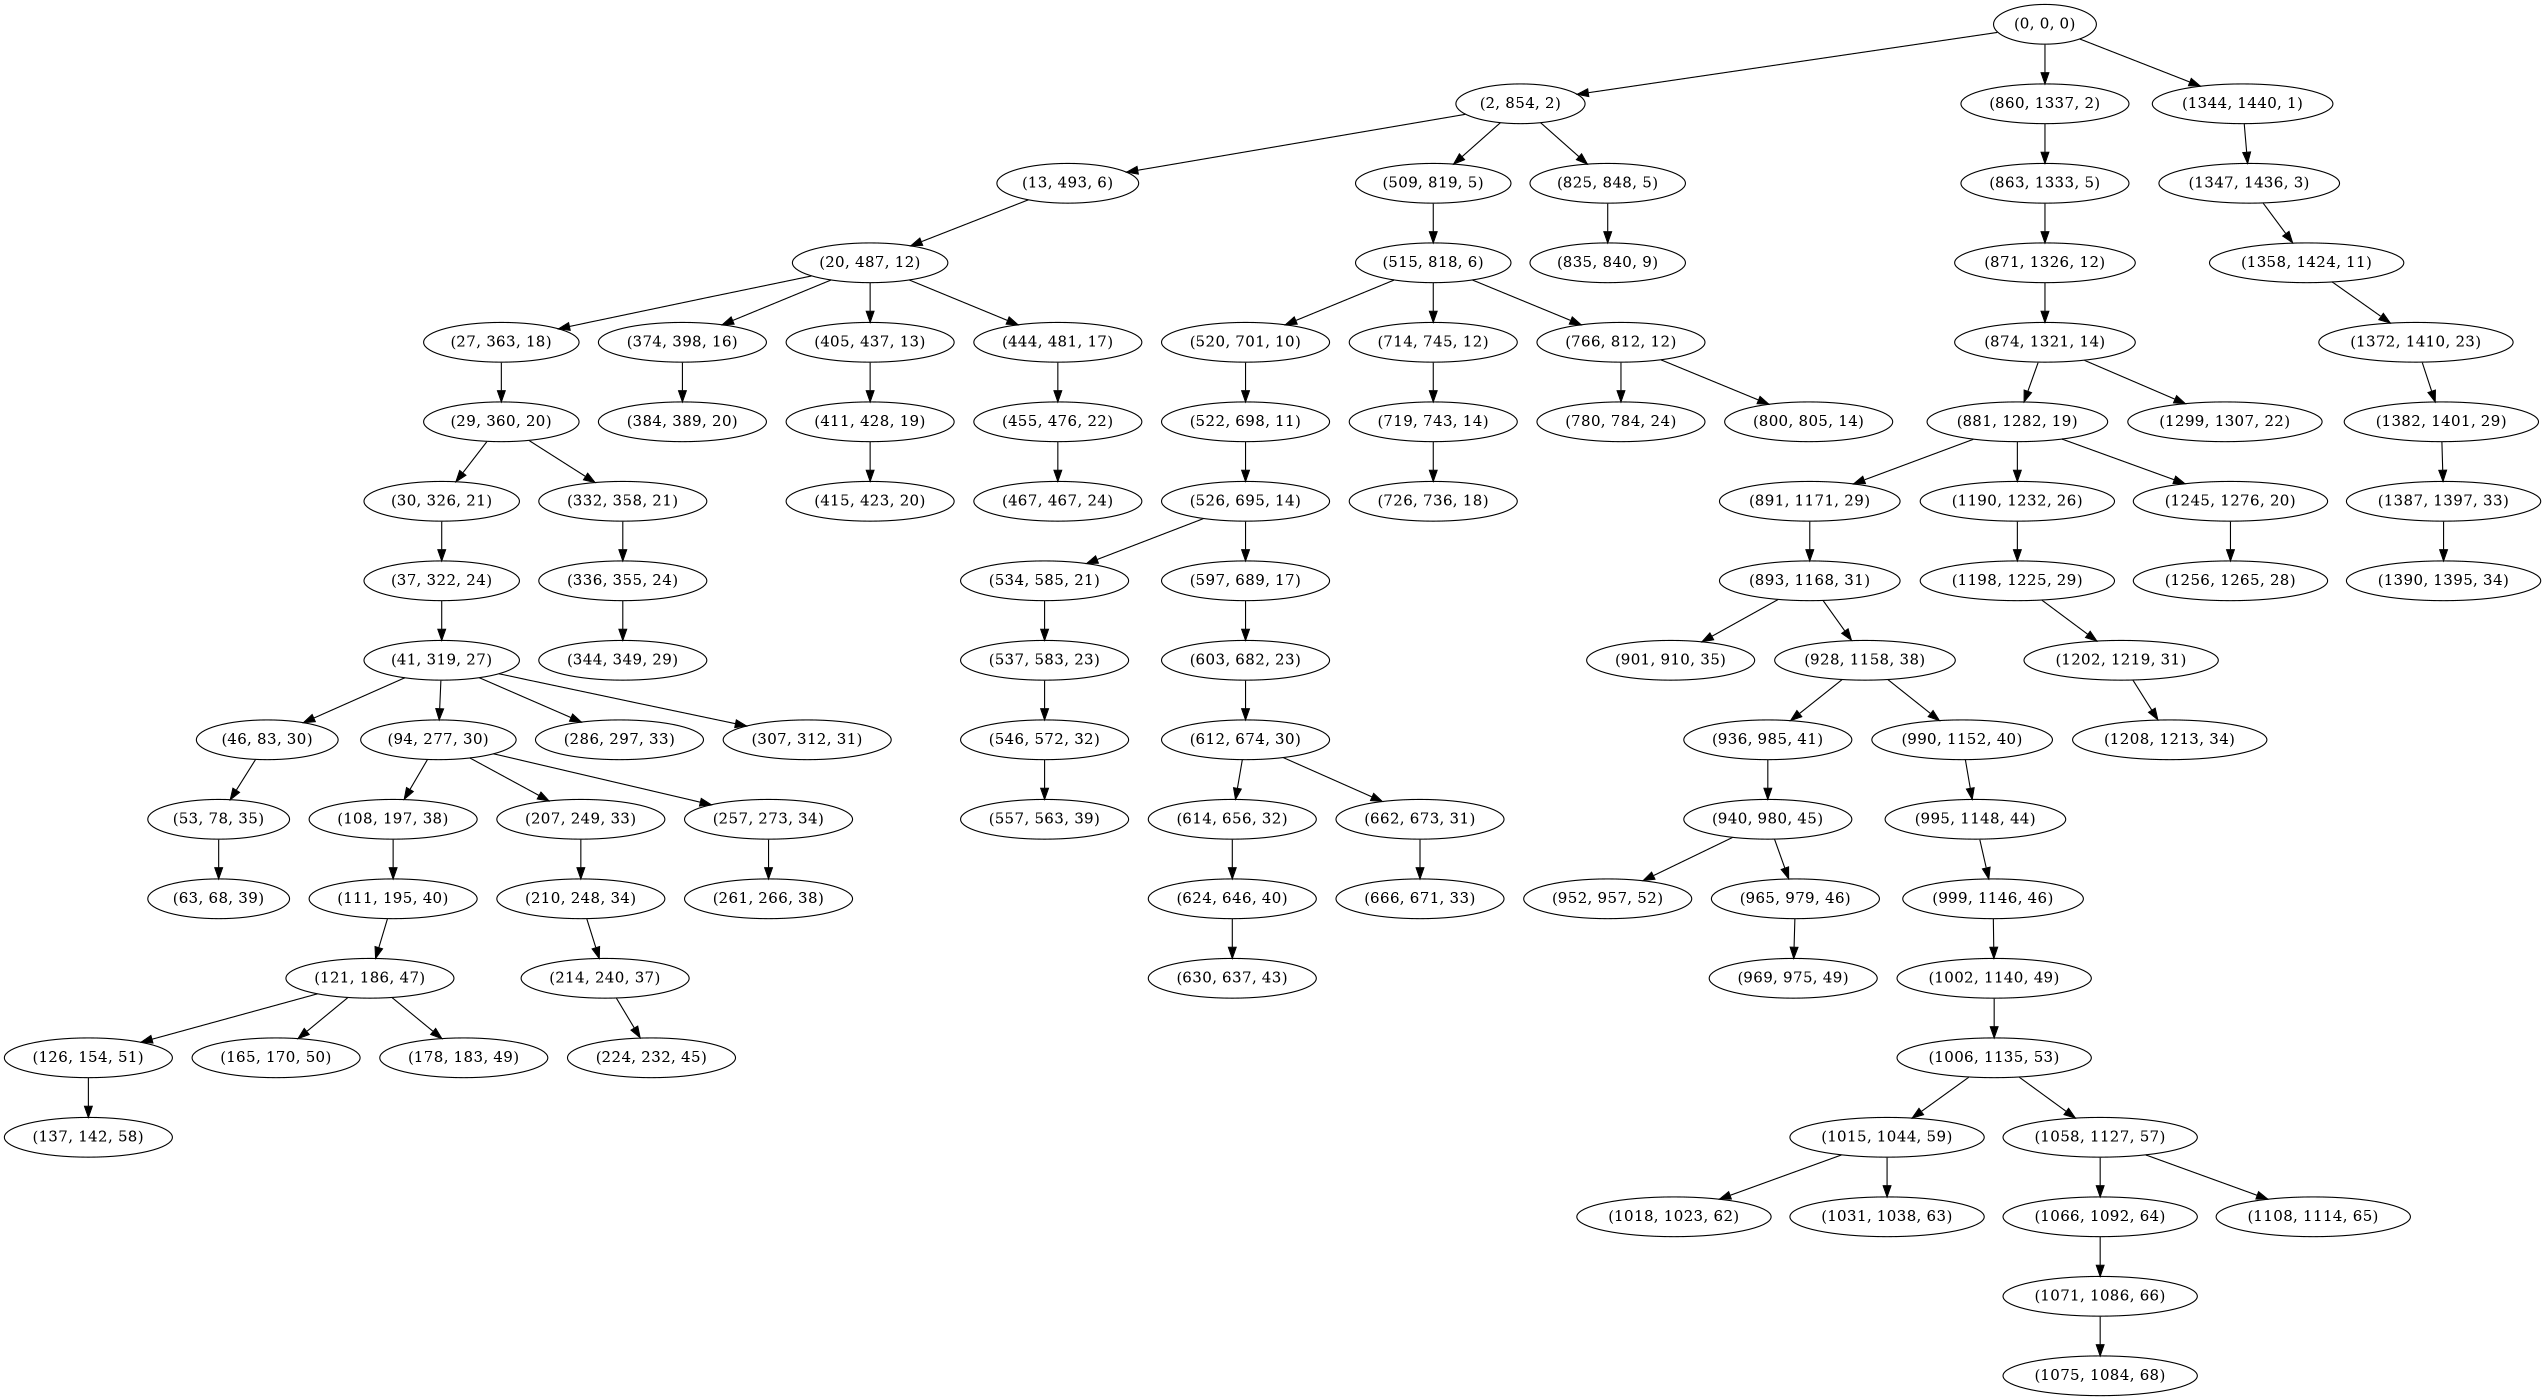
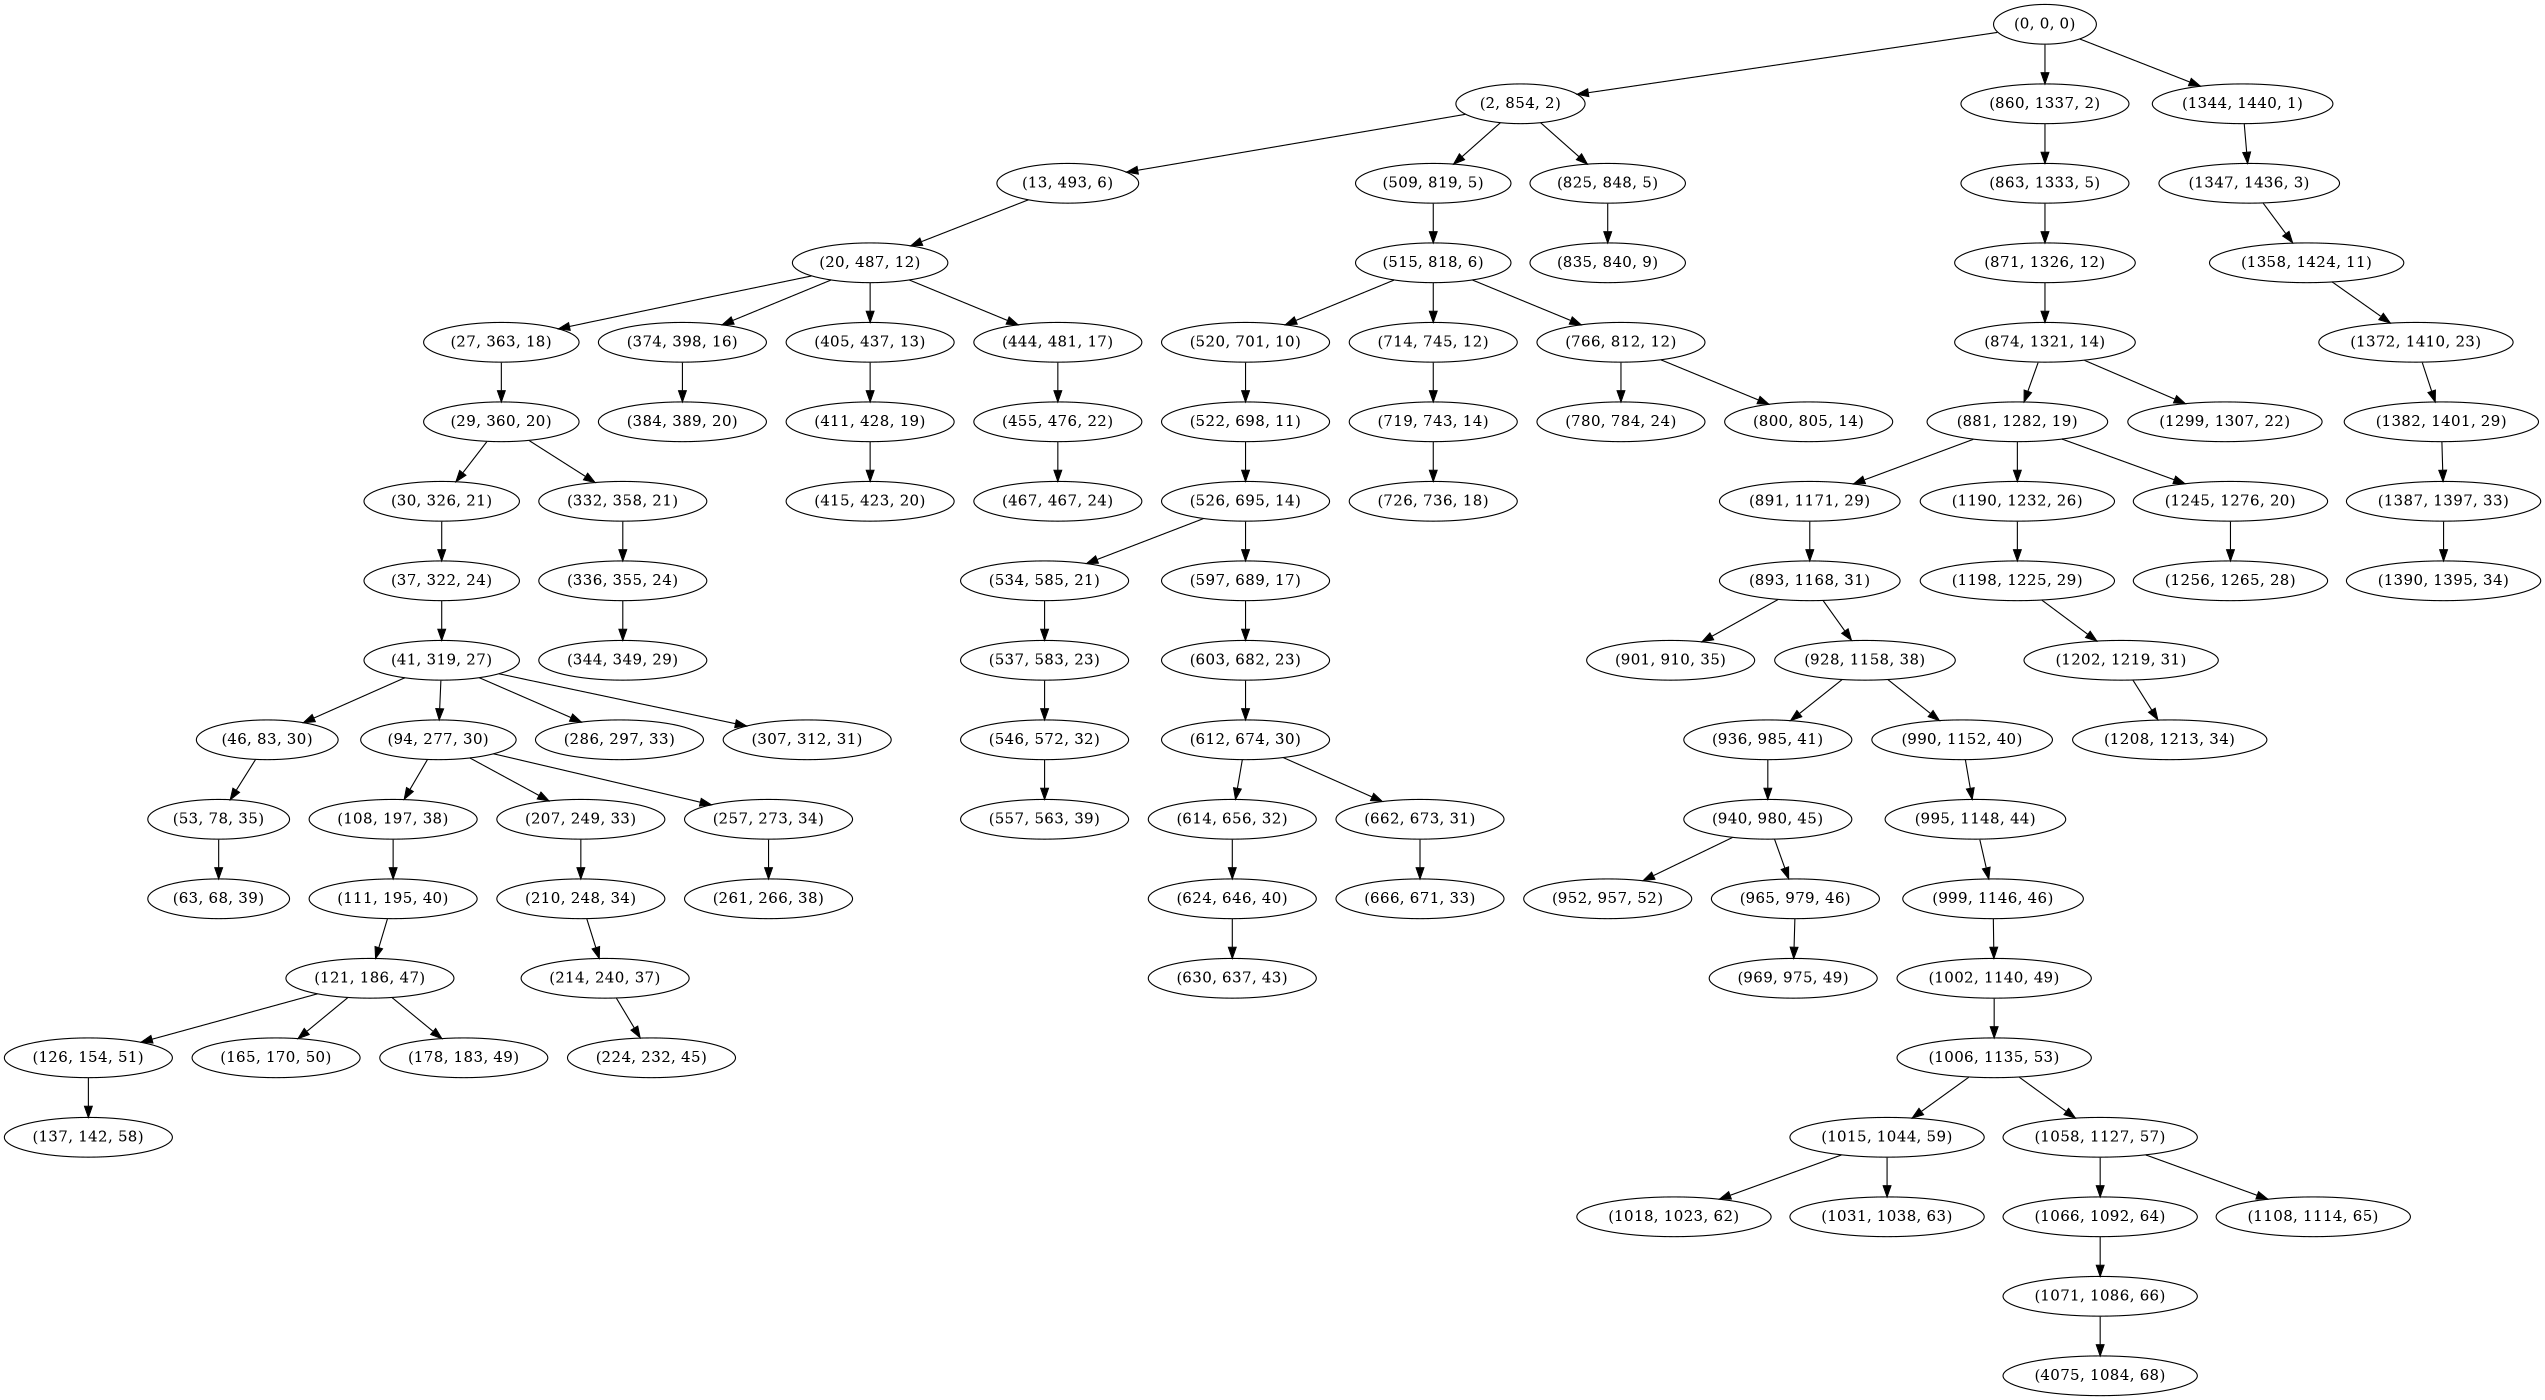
(2100, 1376) -> (2100, 1376)
